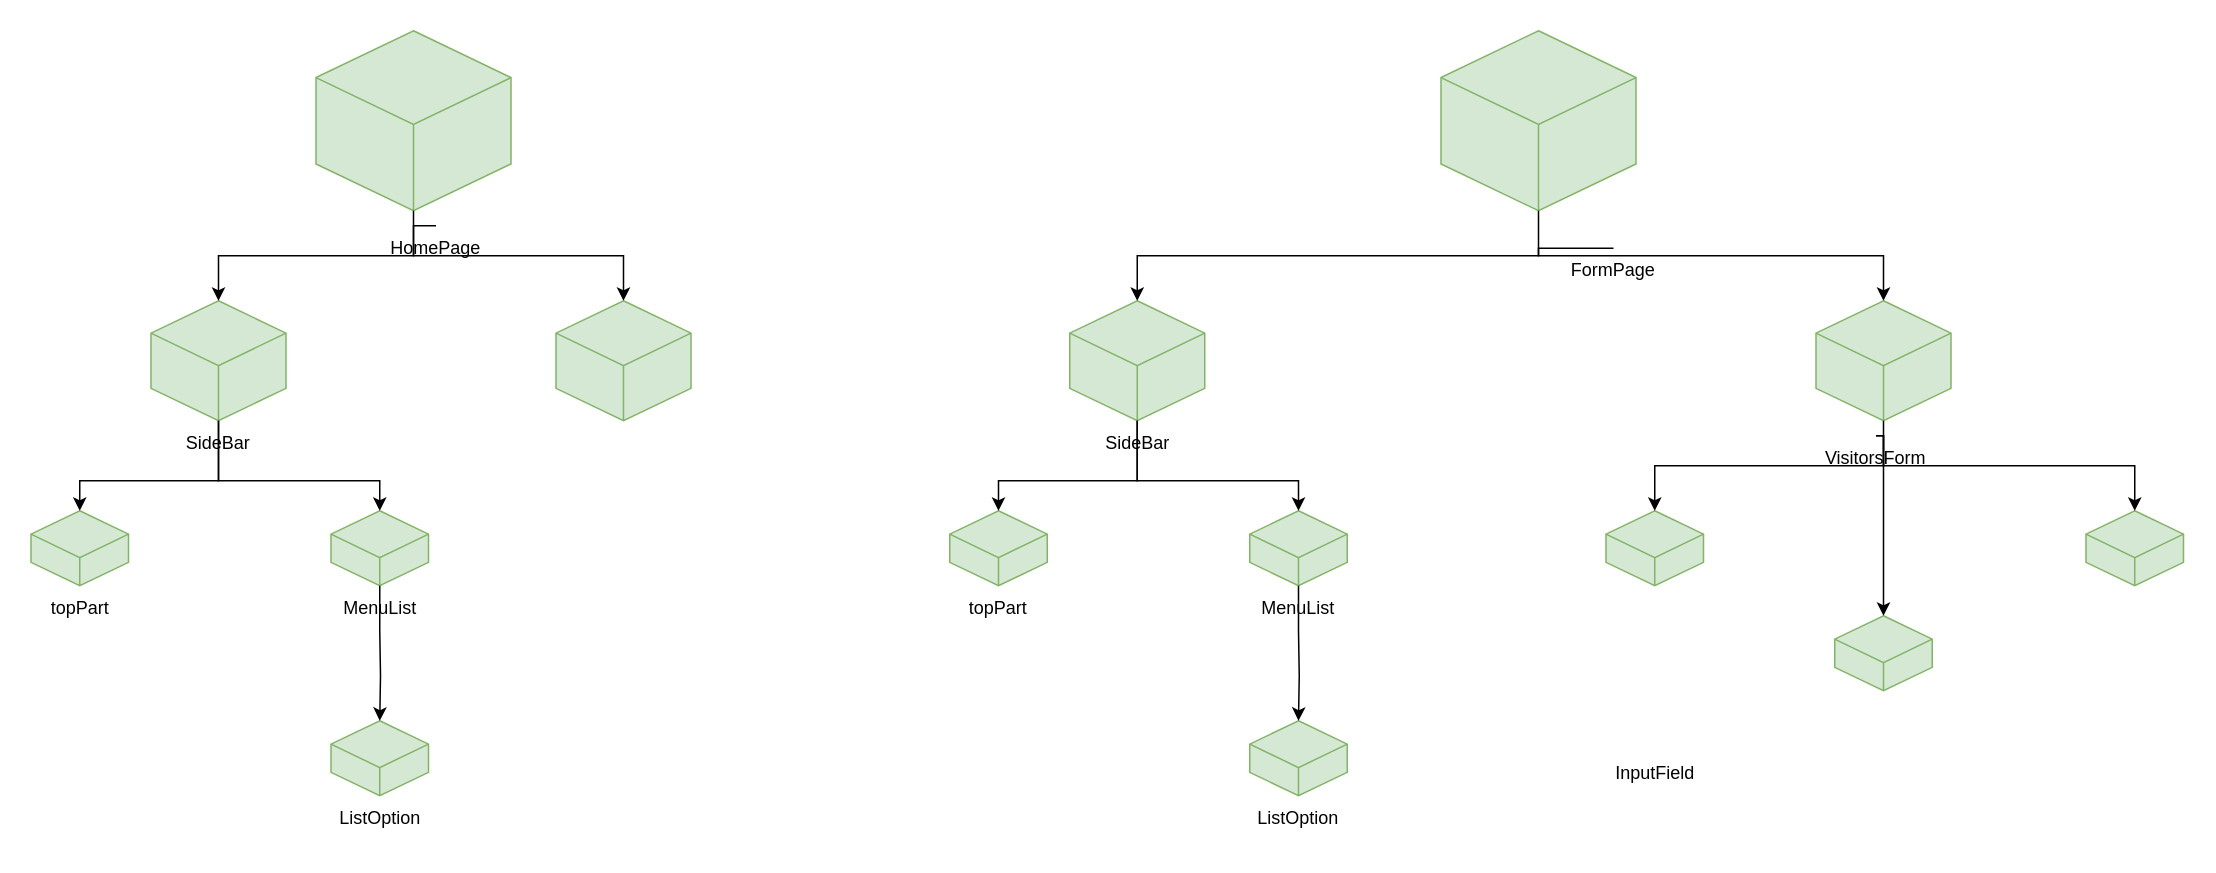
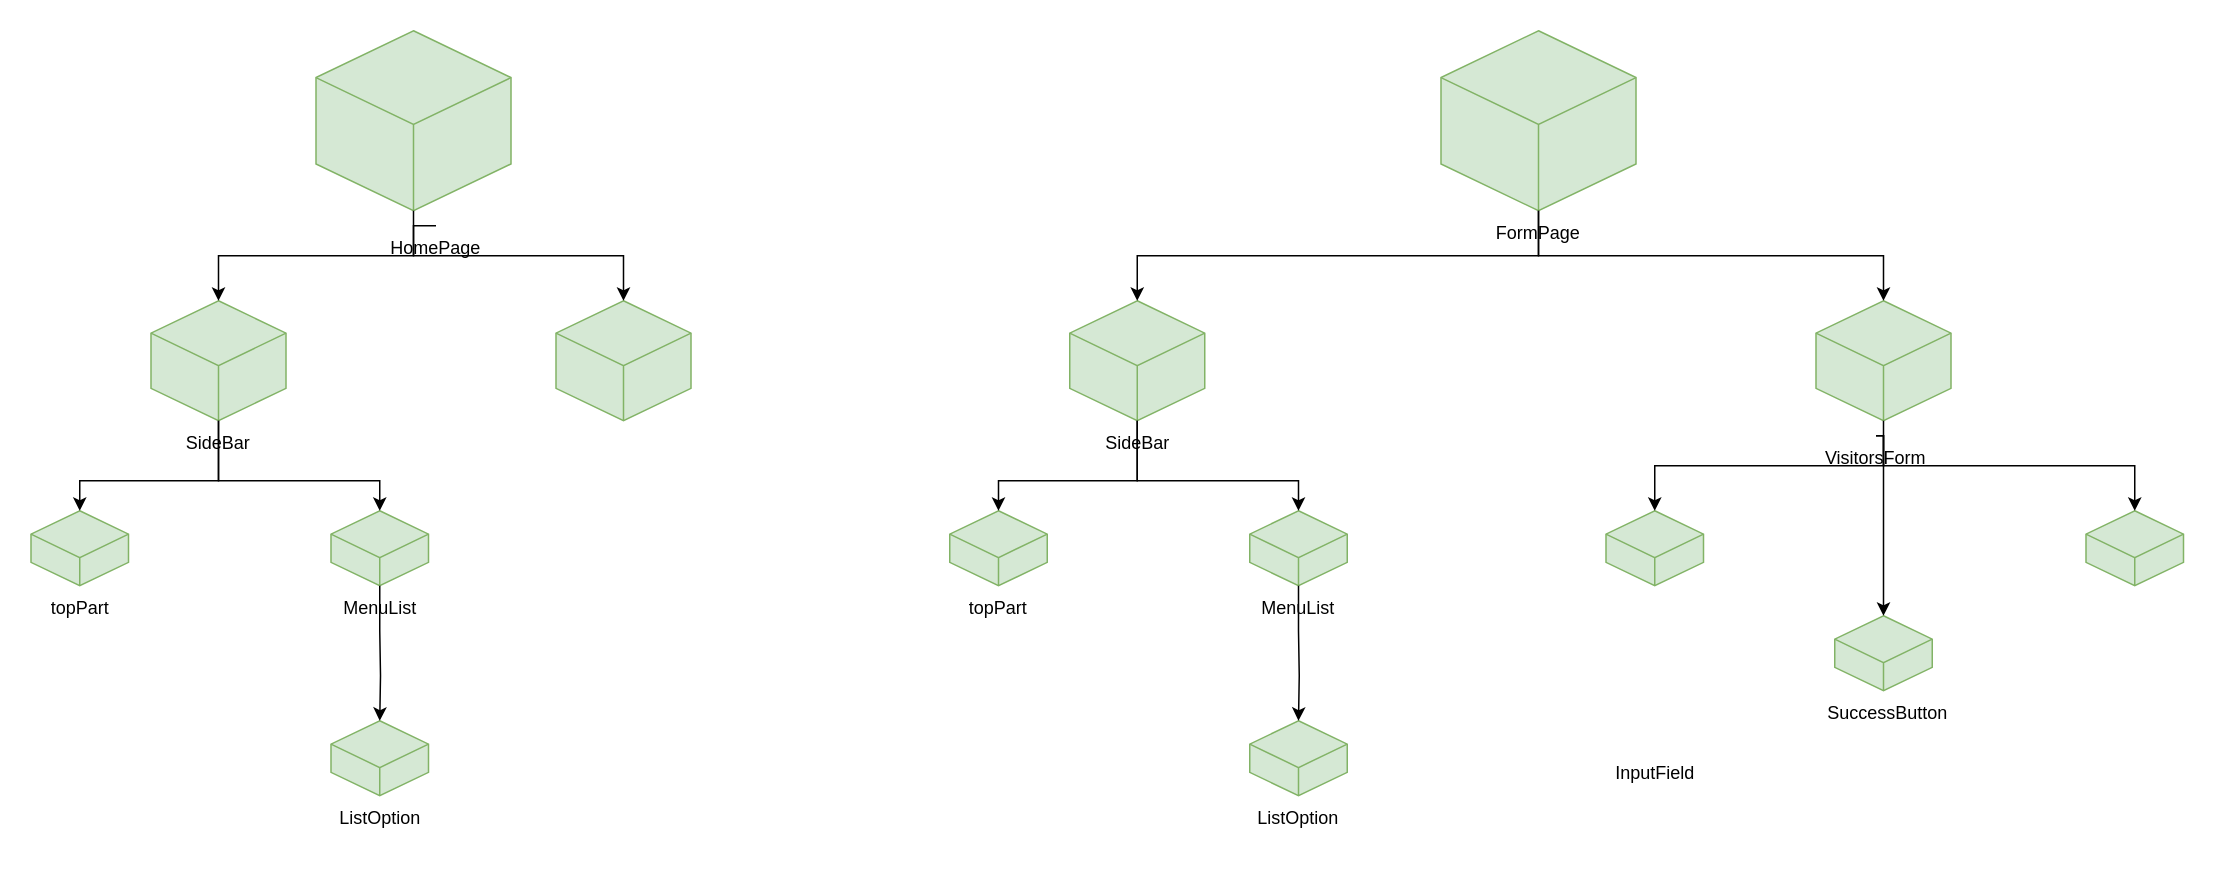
(1613, 271) -> (1538, 233)
none -> (1887, 713)
